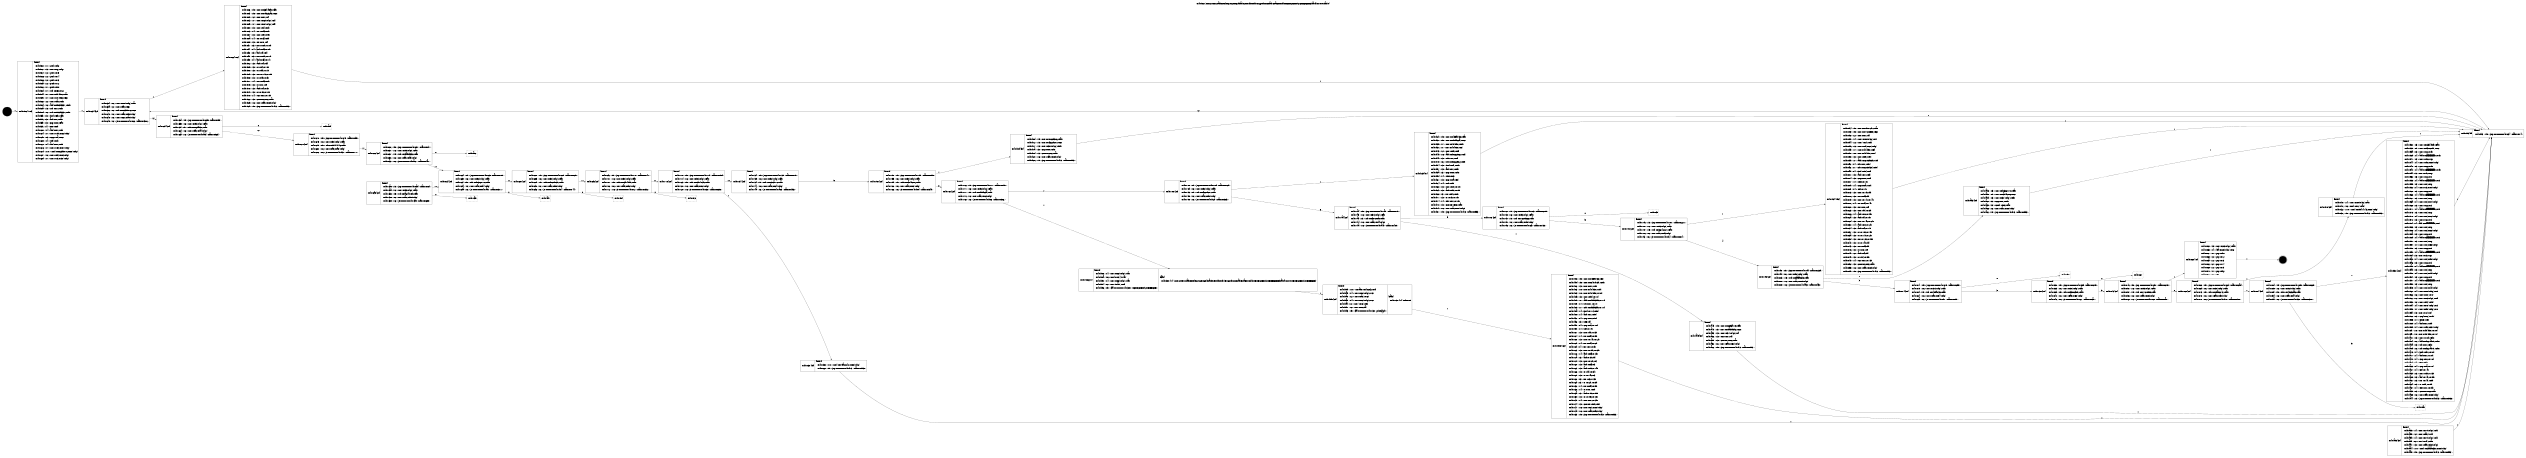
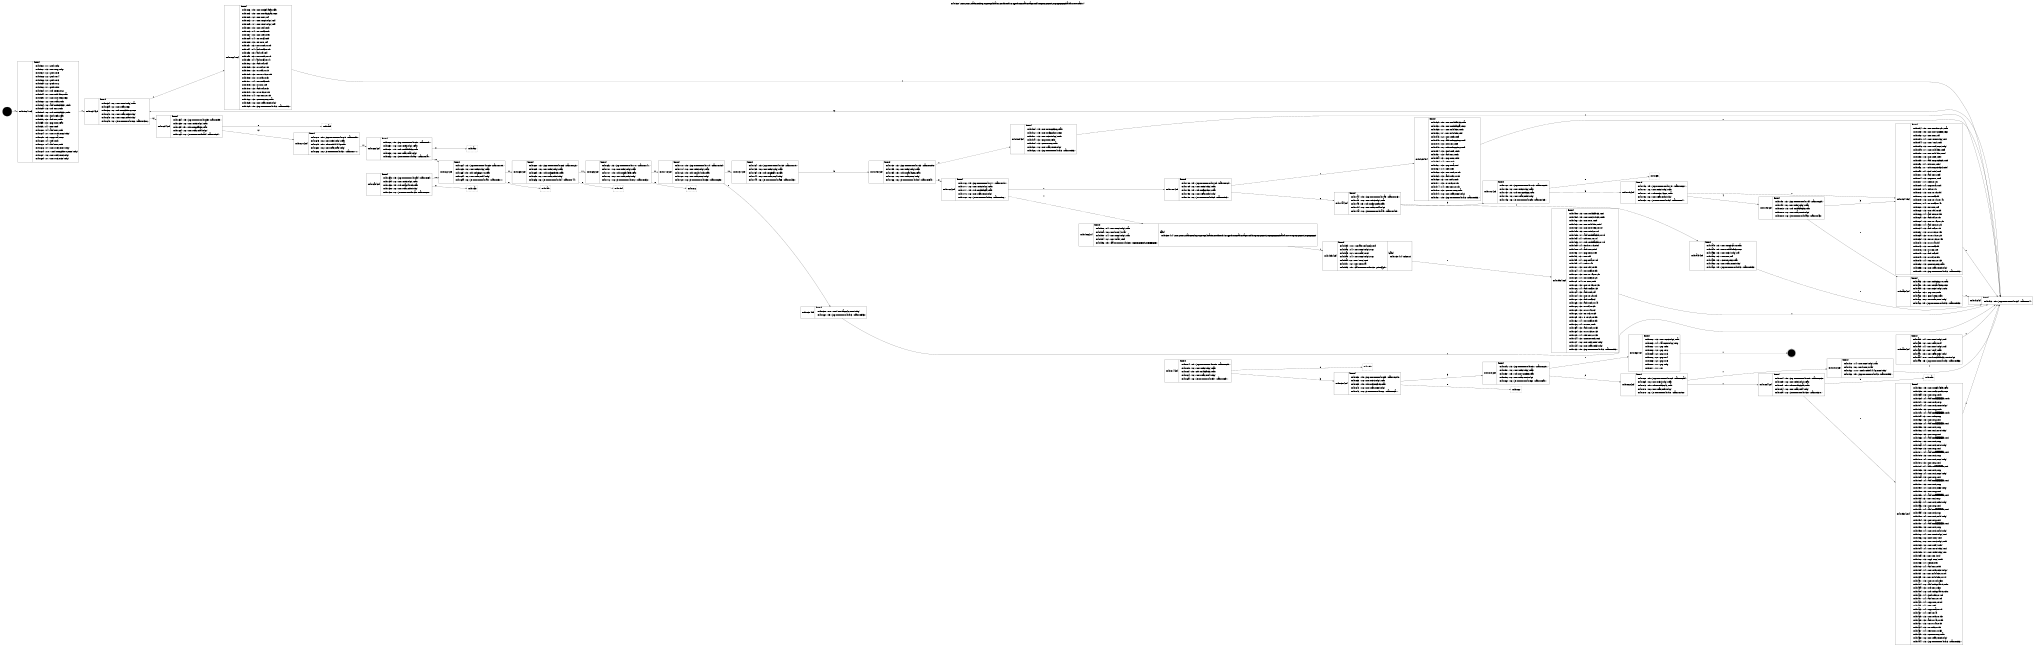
(1858, 285) -> (1859, 204)
